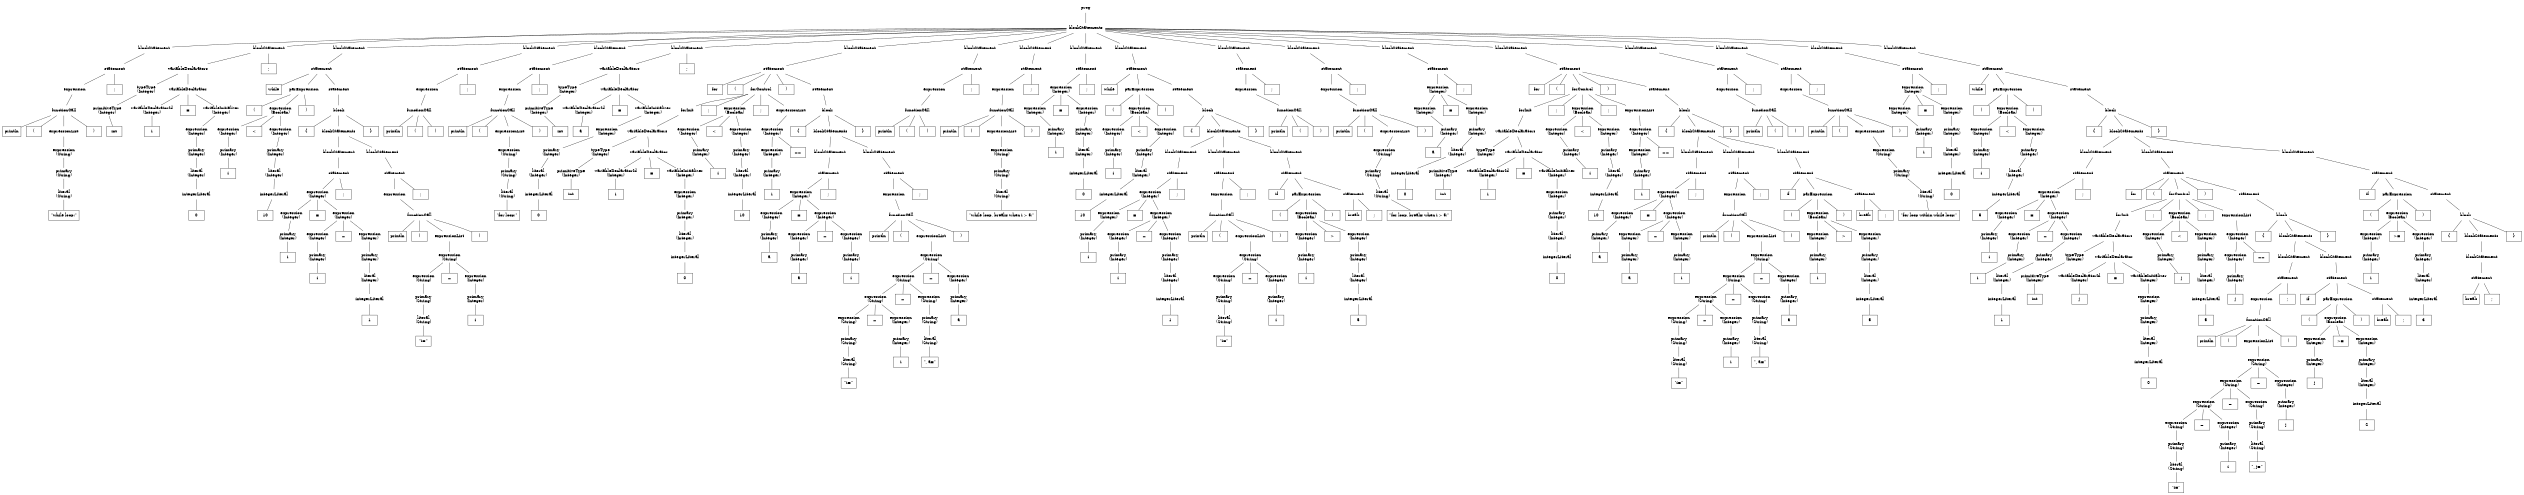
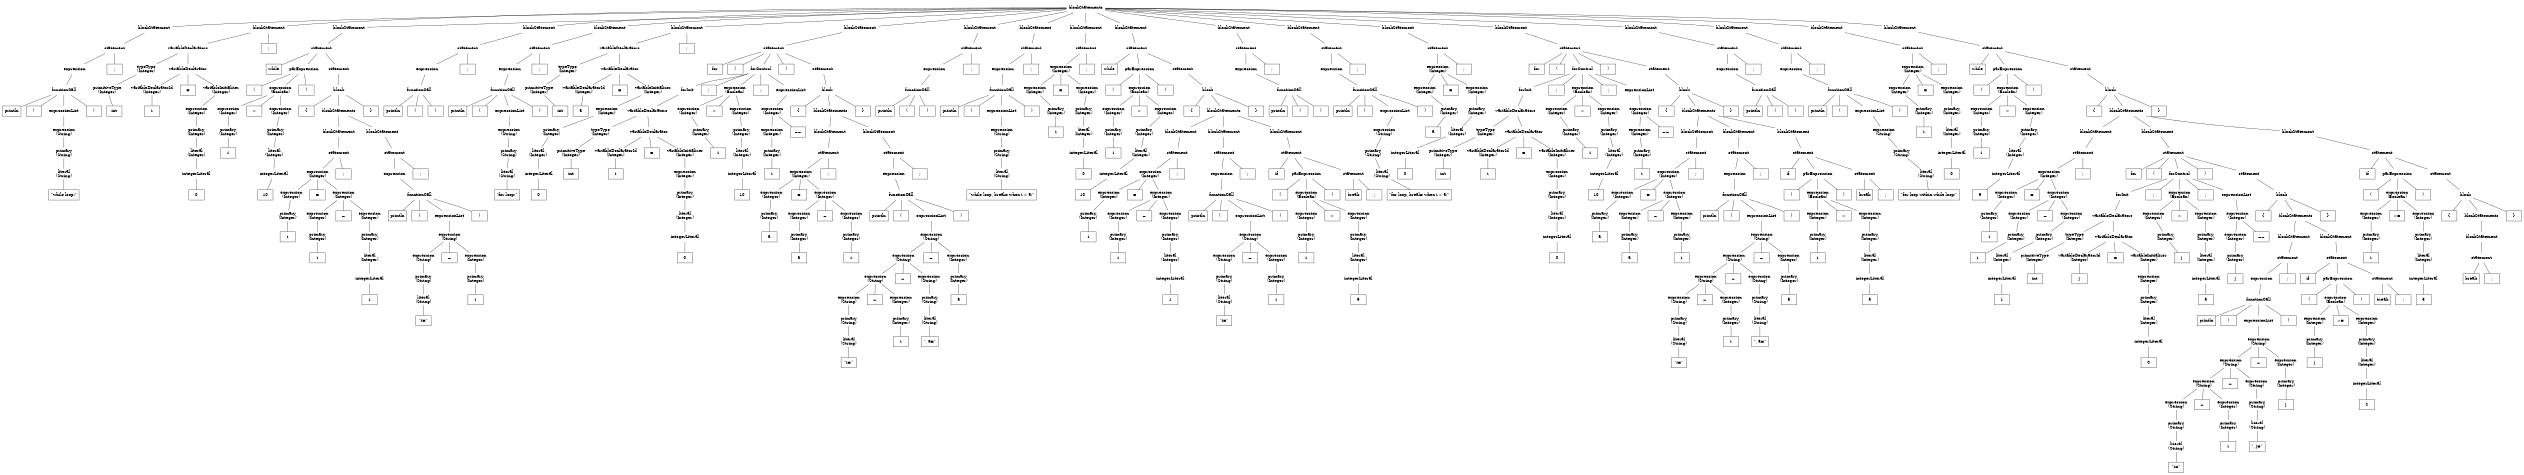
(1086, 8) -> none
